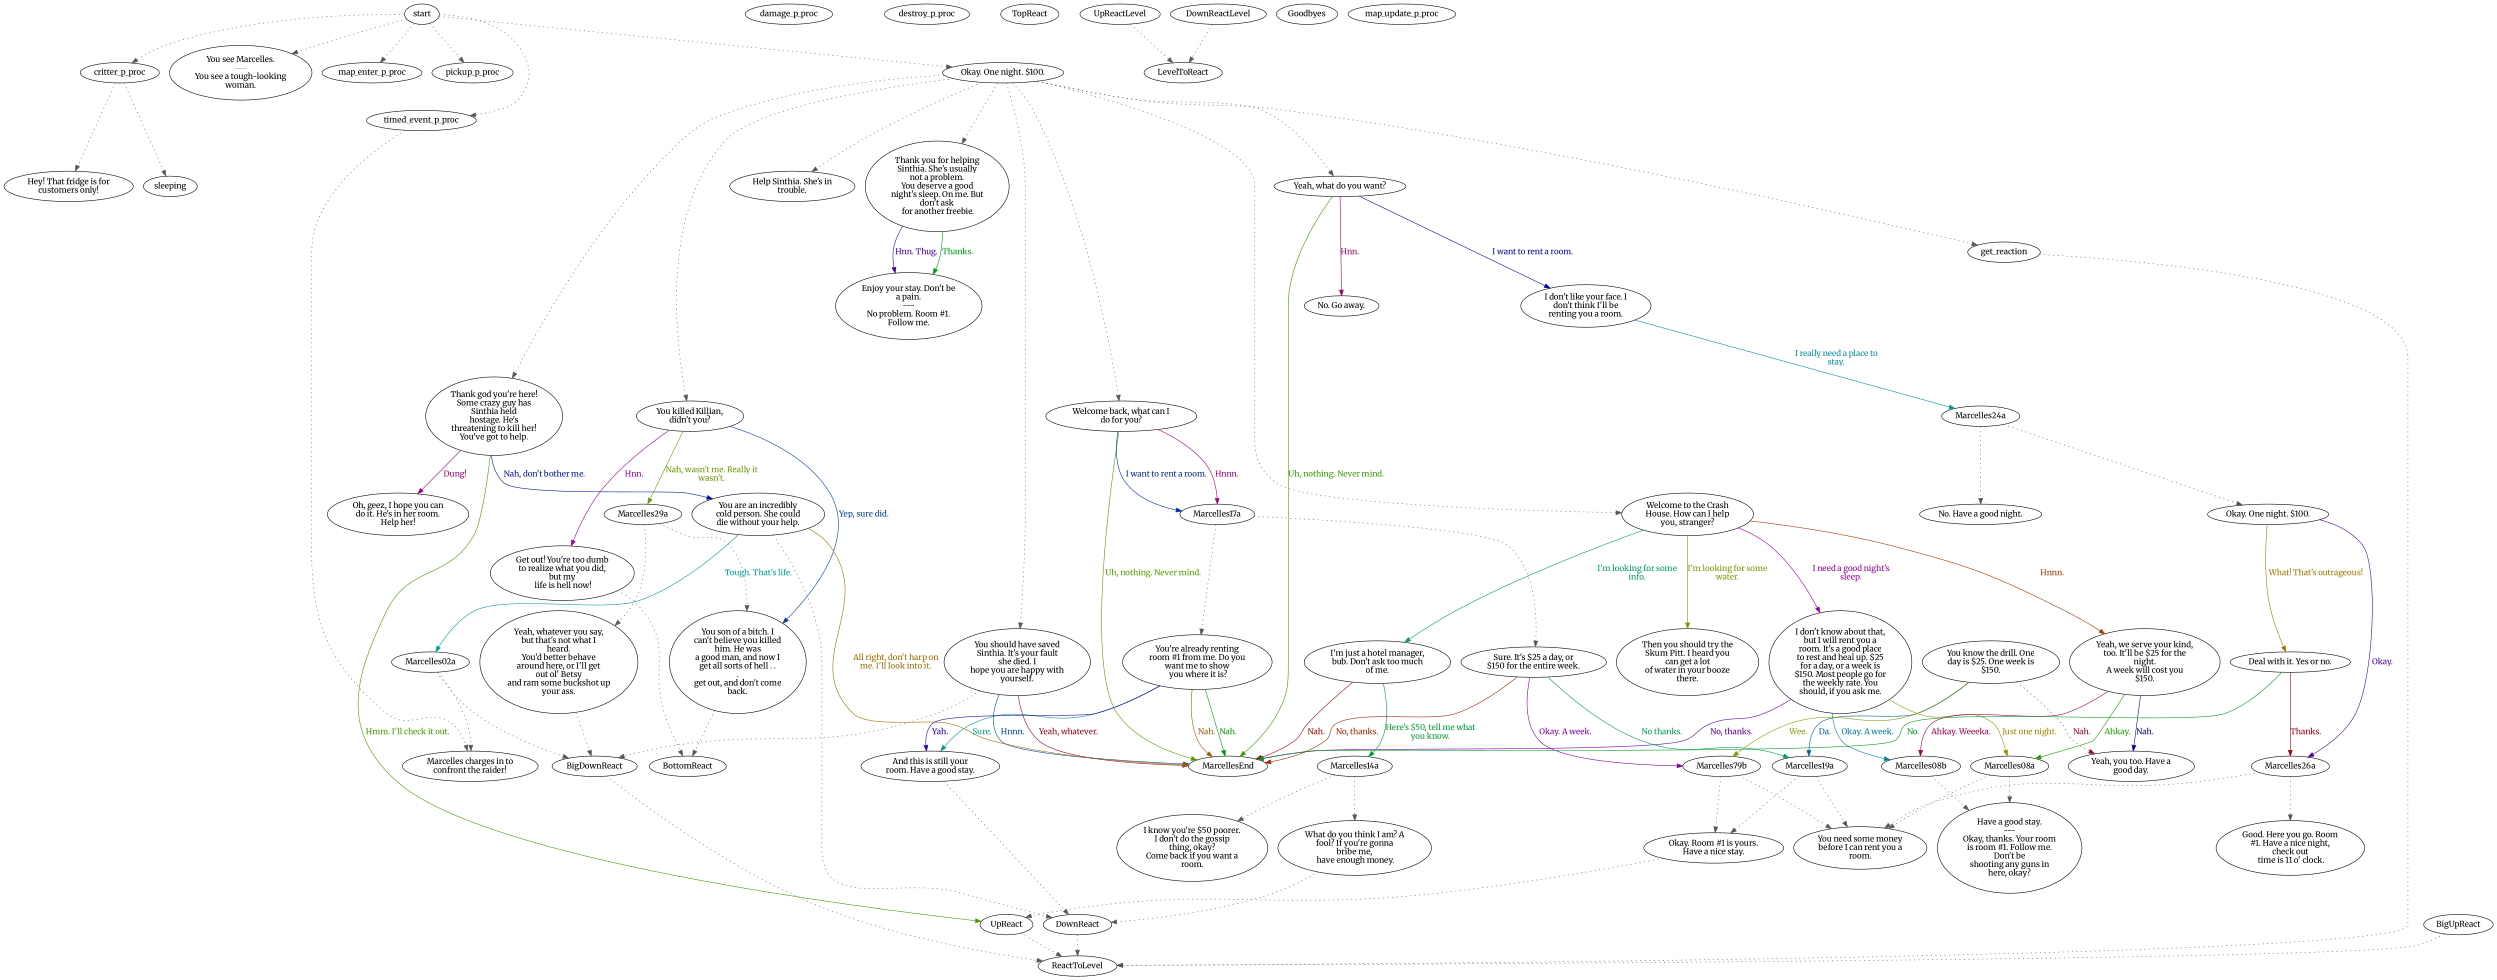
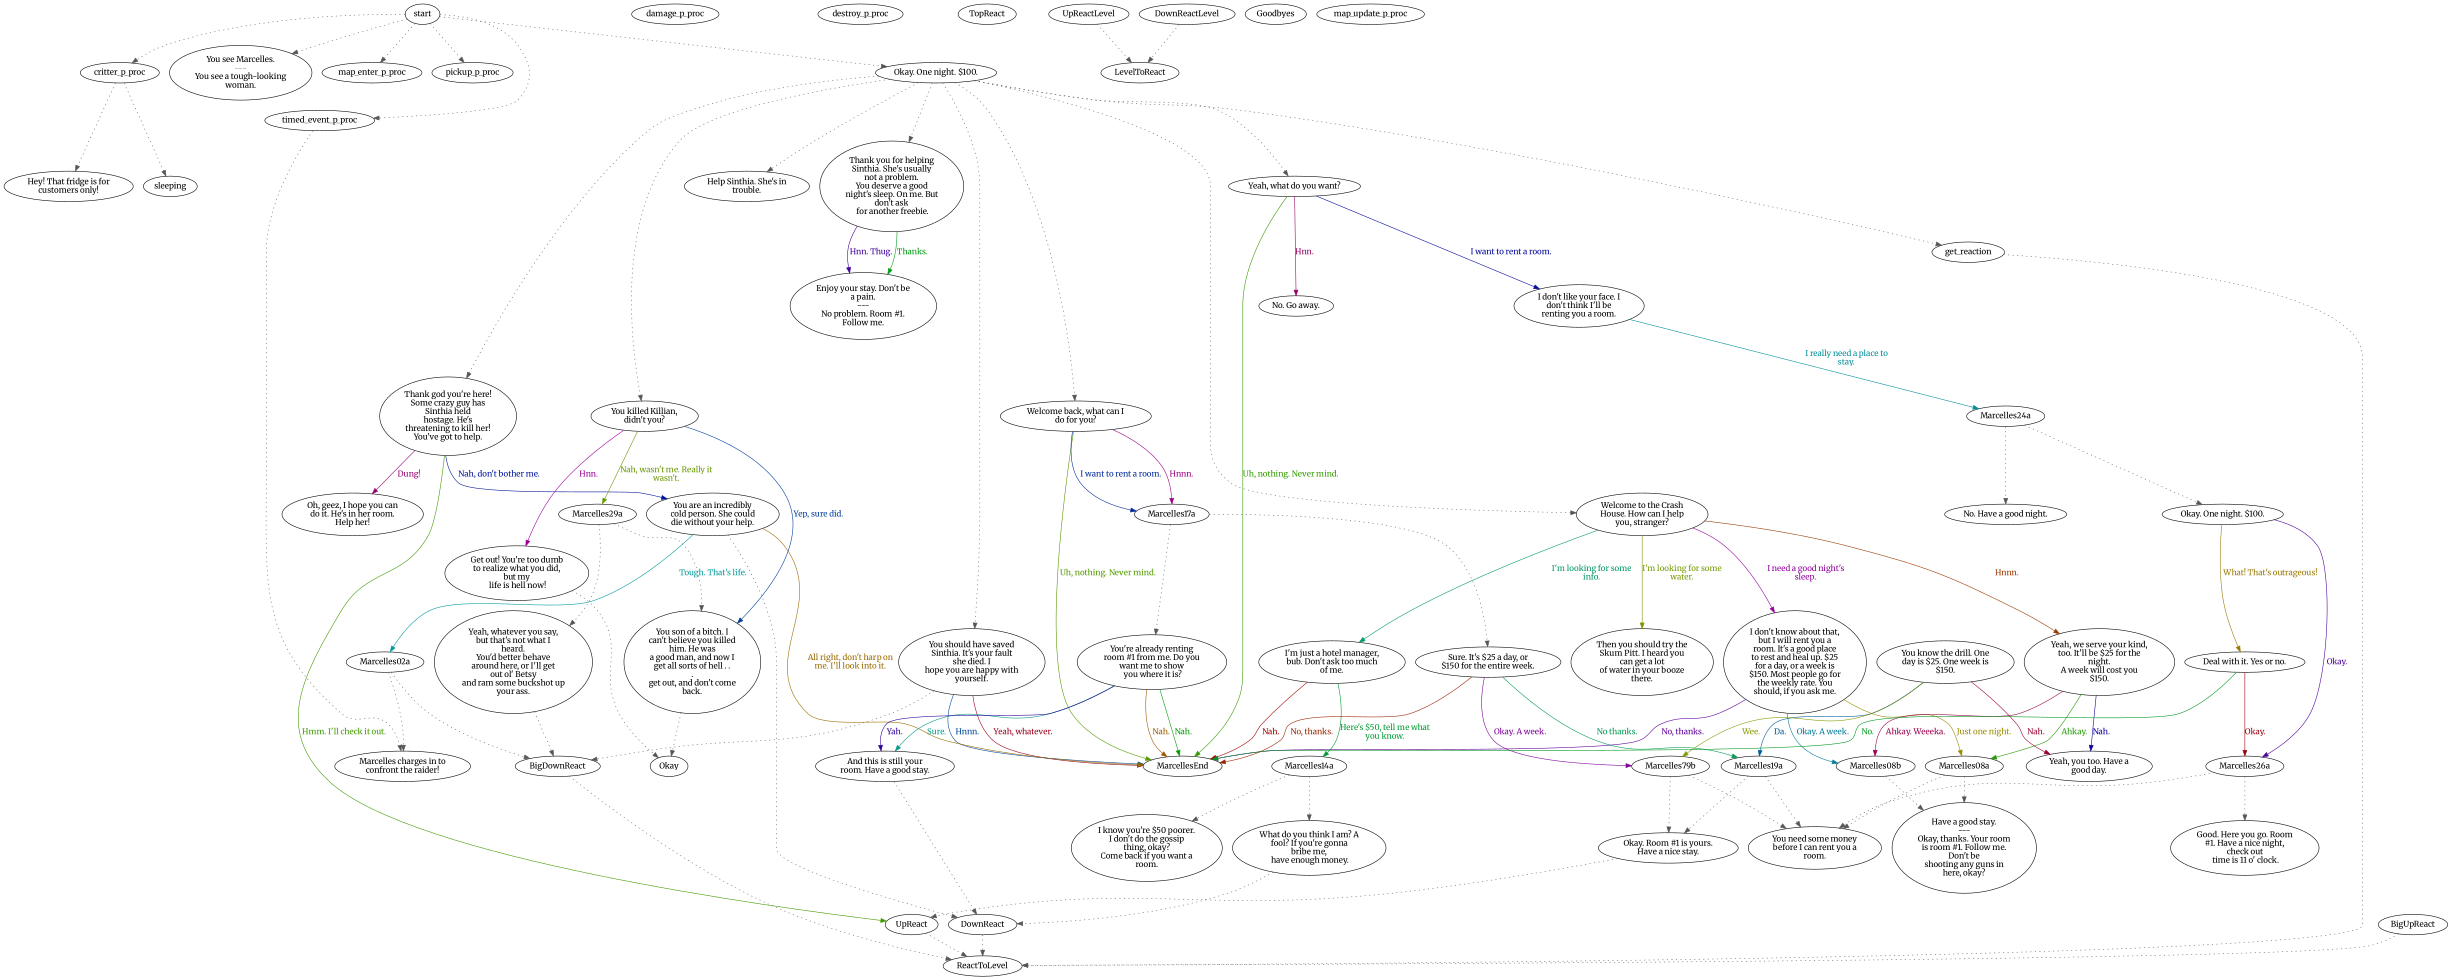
(2051, 712) -> (2004, 711)
(2306, 732) -> (2255, 732)
(688, 766) -> (669, 766)
